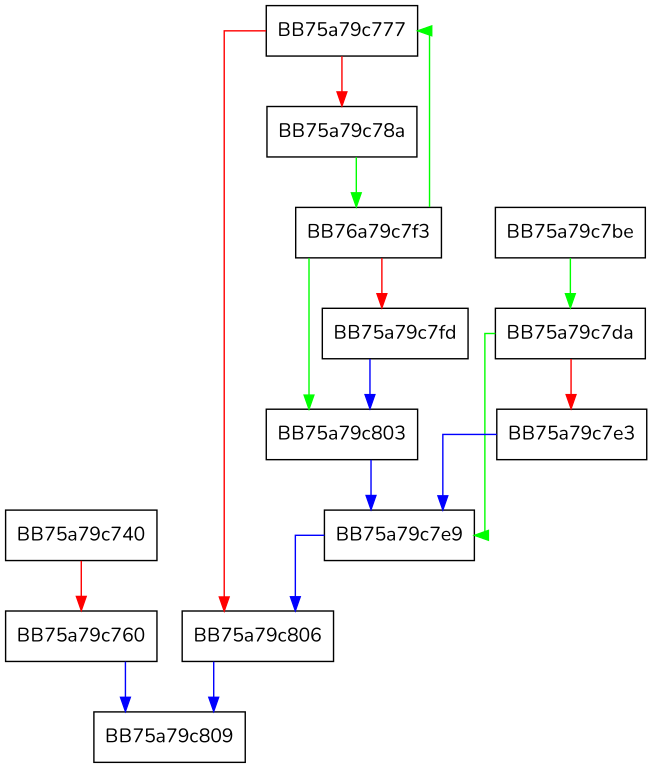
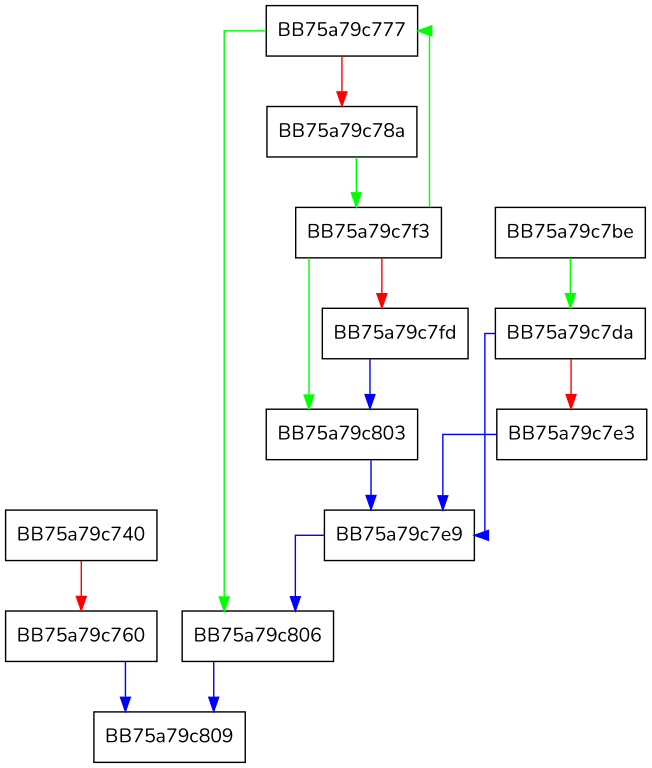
(369, 233) -> (369, 233)
(224, 293) -> (224, 293)
(485, 424) -> (485, 424)
